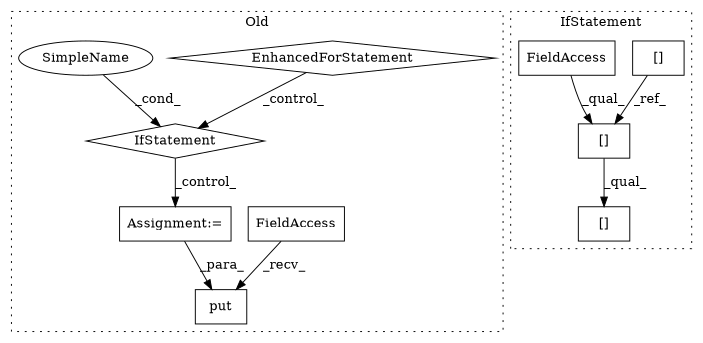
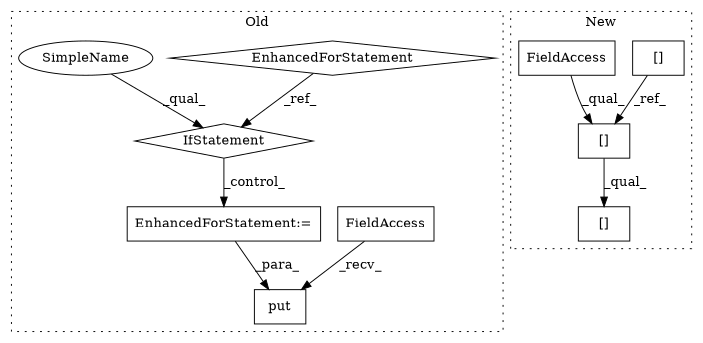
(601, 22) -> (601, 22)
(158, 100) -> (184, 100)
(293, 100) -> (300, 100)
(175, 224) -> (224, 224)
